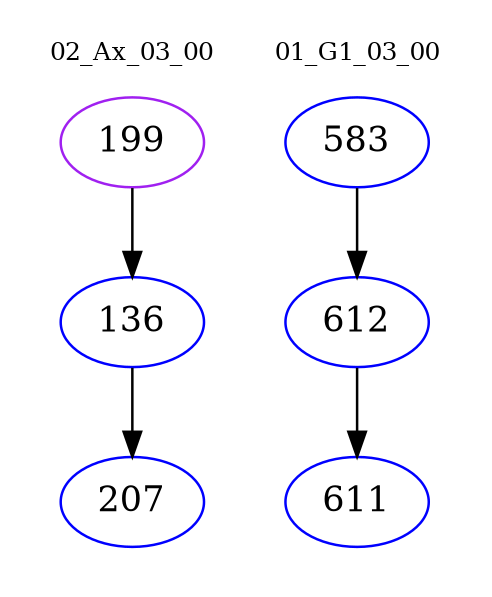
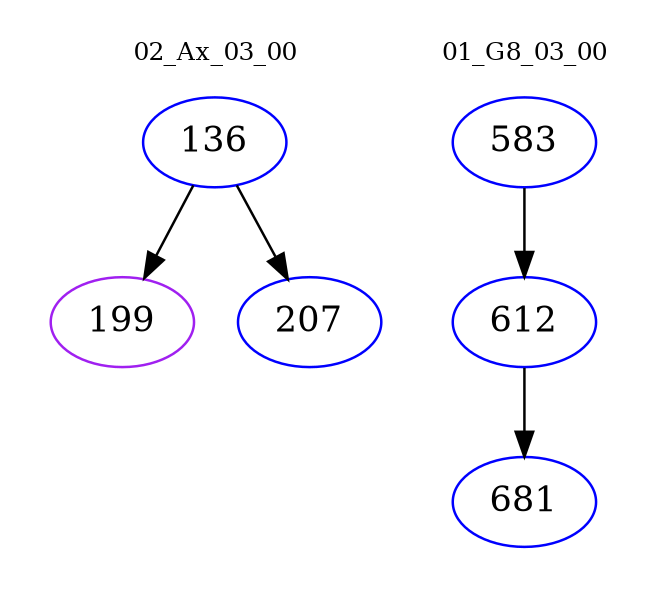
(358, 54) -> (526, 54)
(132, 220) -> (175, 221)
(357, 502) -> (524, 502)
